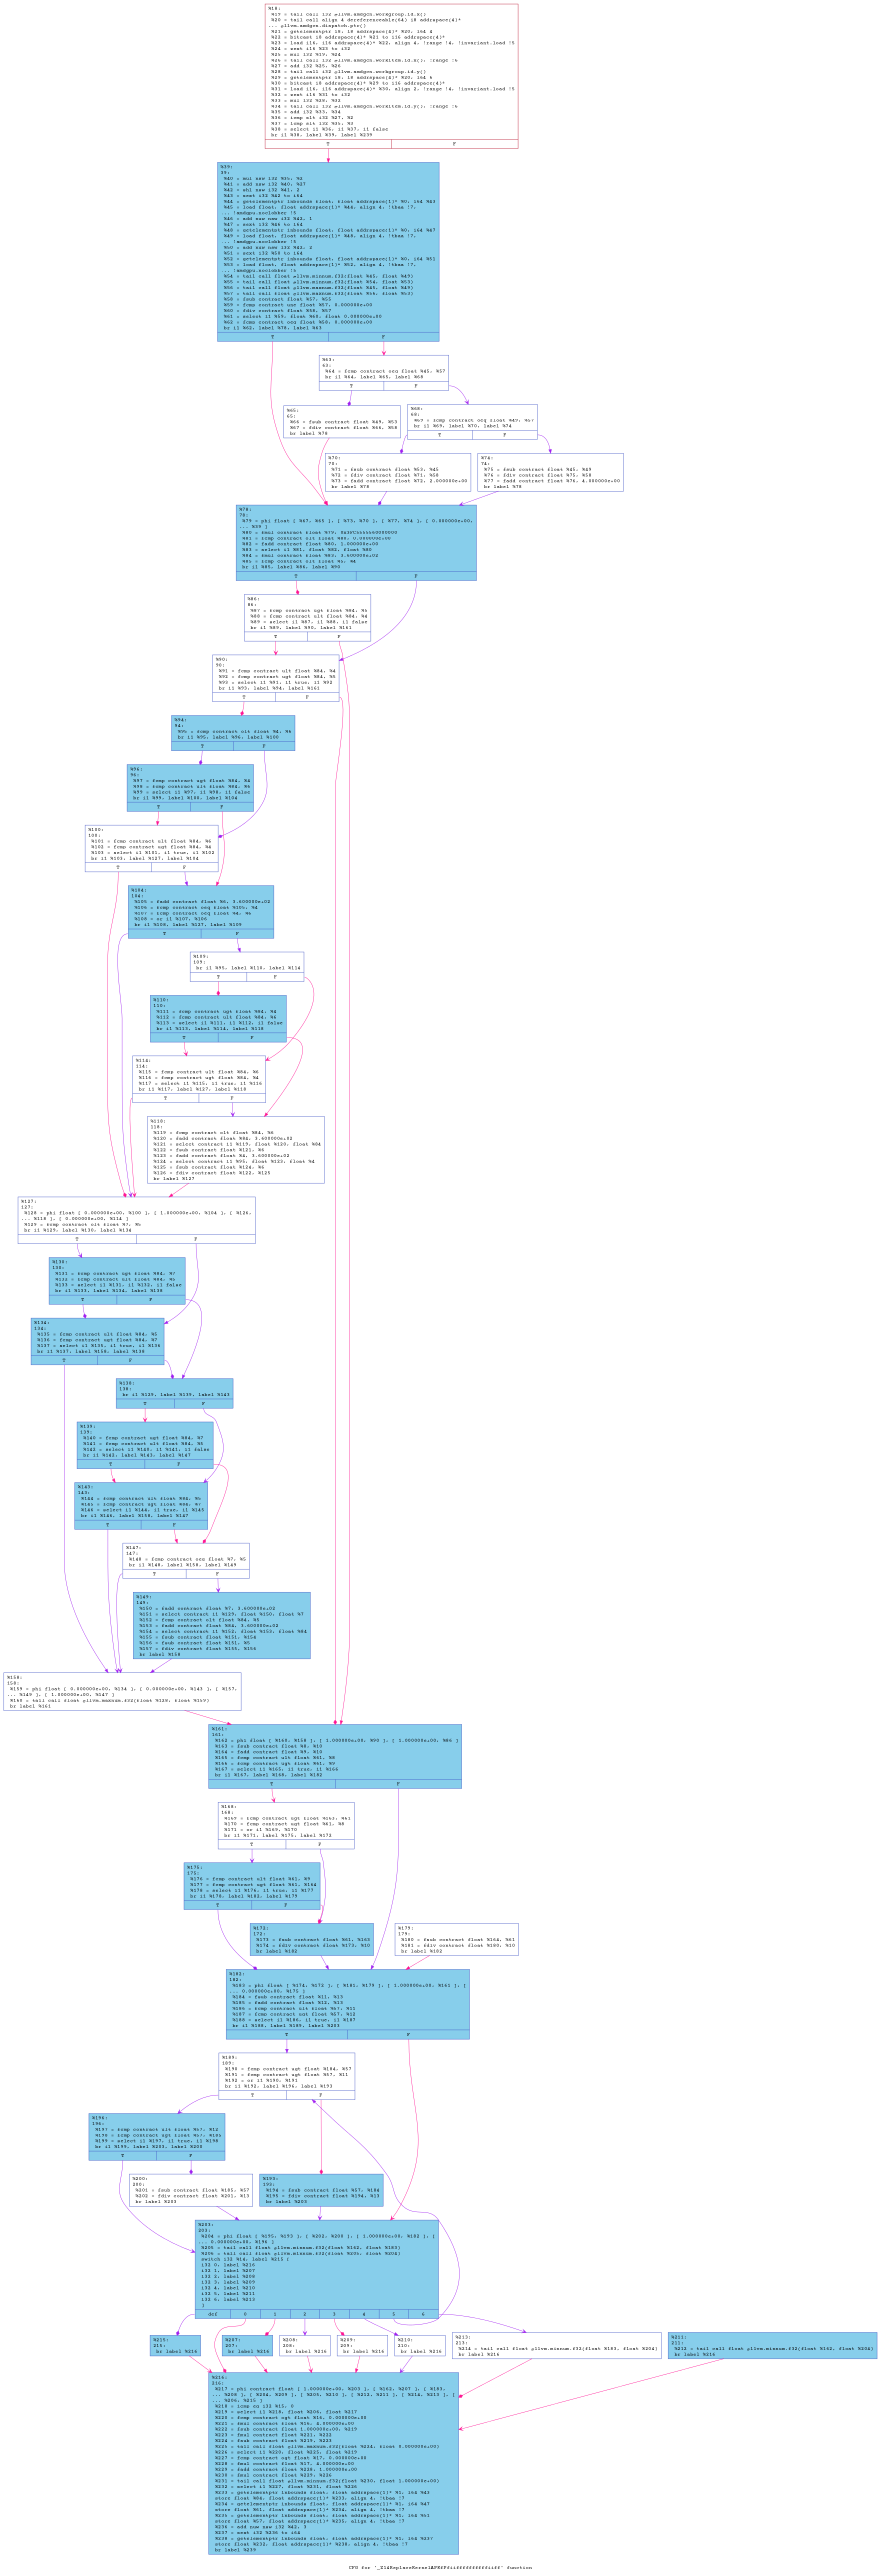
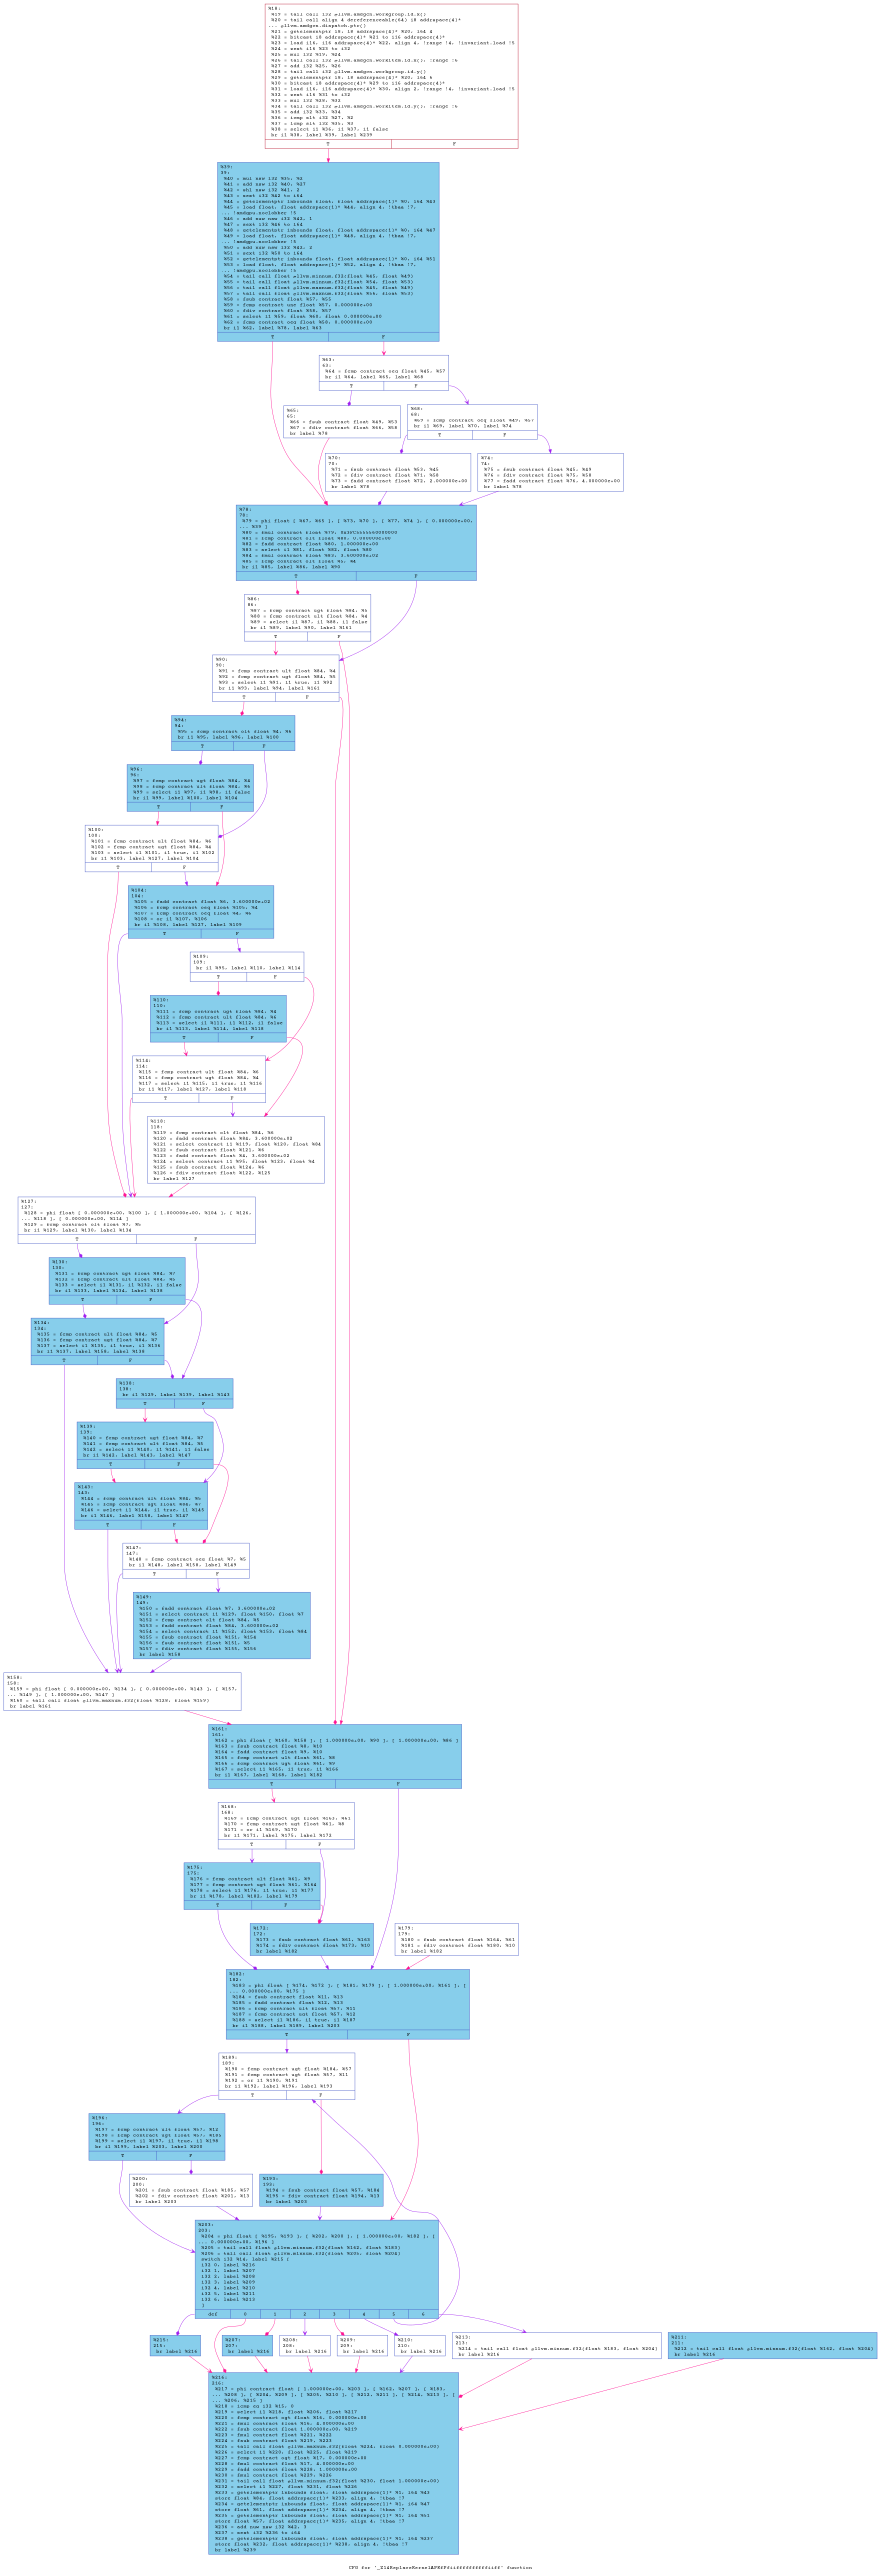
(78, 1249) -> (78, 1249)
